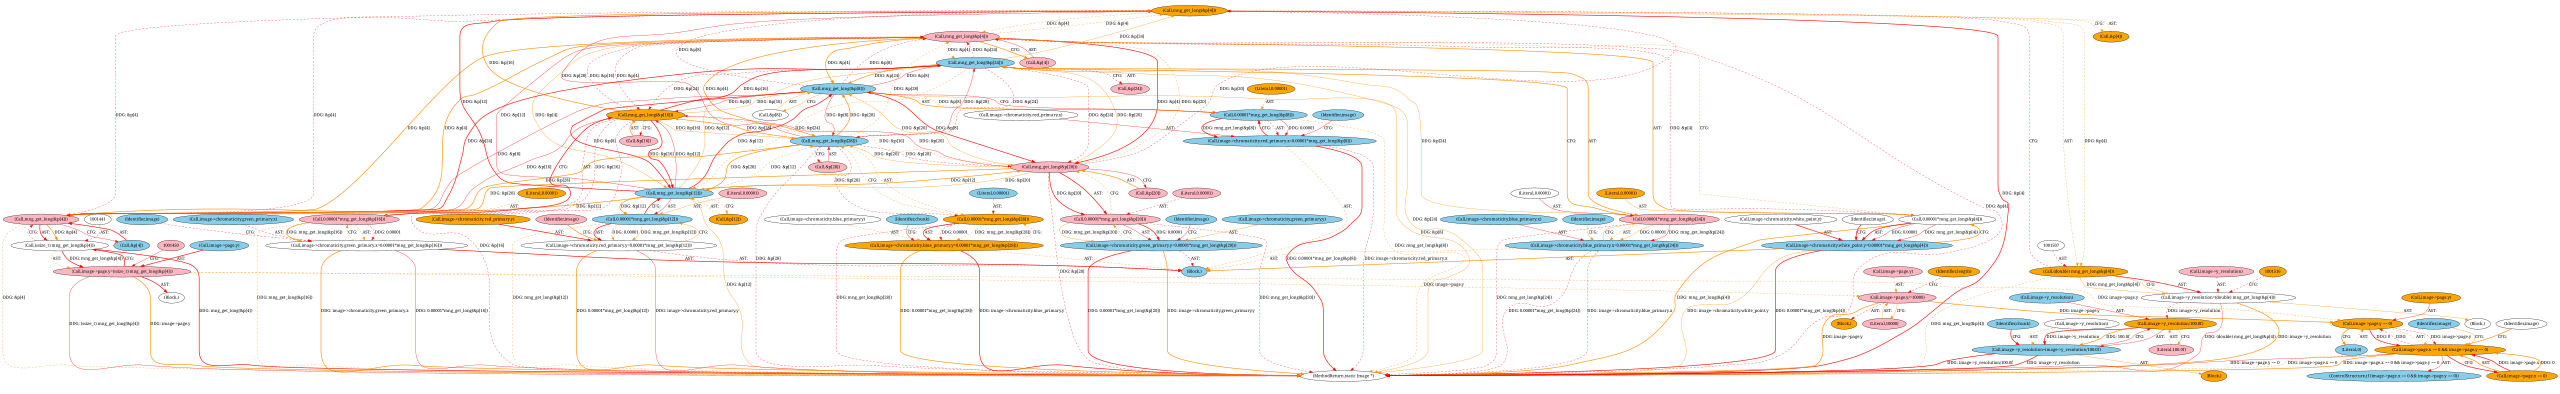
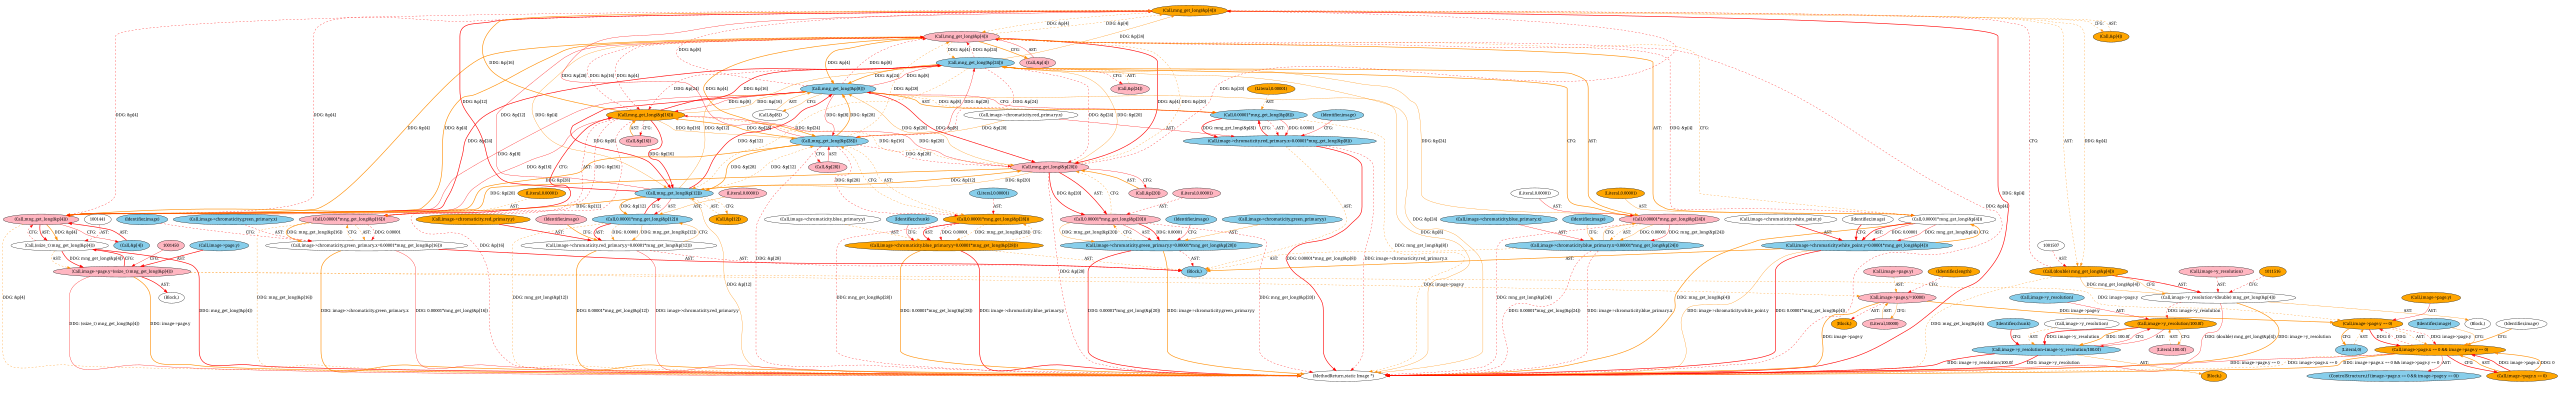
(675, 152) -> none
(930, 164) -> (955, 131)
(2273, 272) -> (2273, 272)
